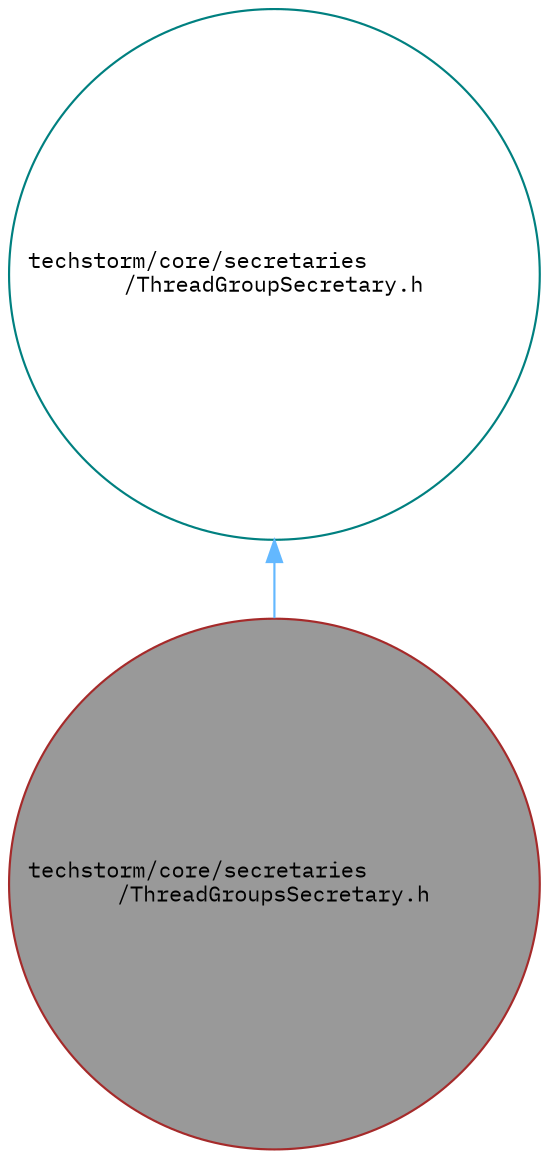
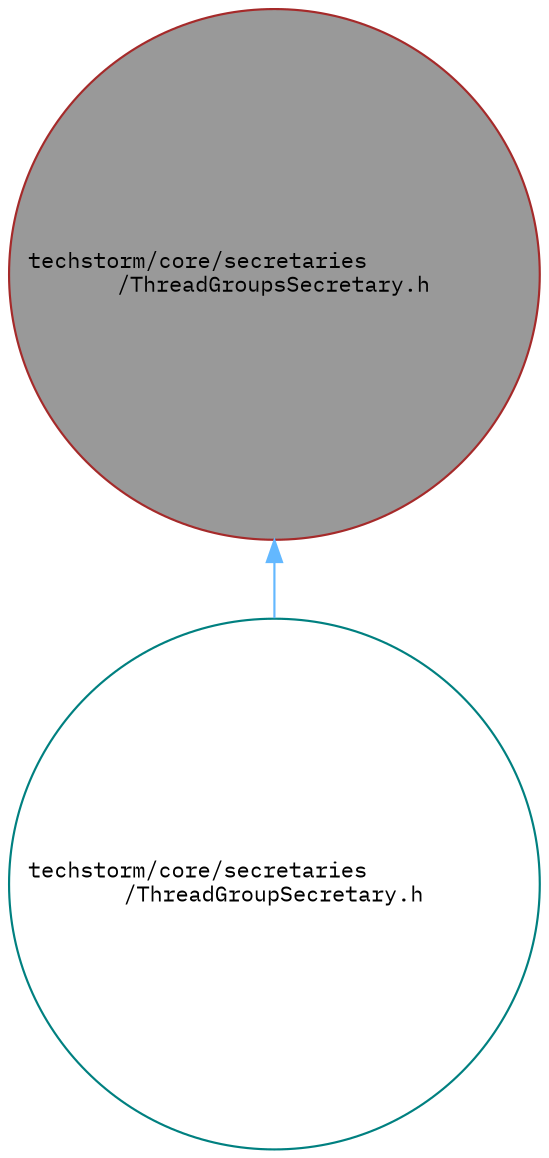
(274, 590) -> (274, 590)
